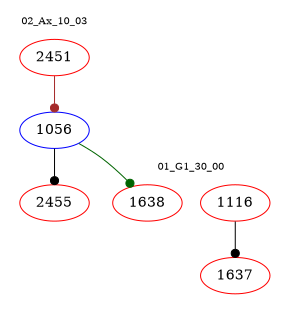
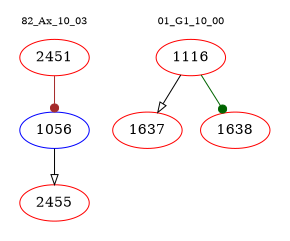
(55, 22) -> (55, 22)
(55, 163) -> (55, 162)
(111, 166) -> (211, 90)
(191, 167) -> (191, 22)
(235, 235) -> (172, 89)
